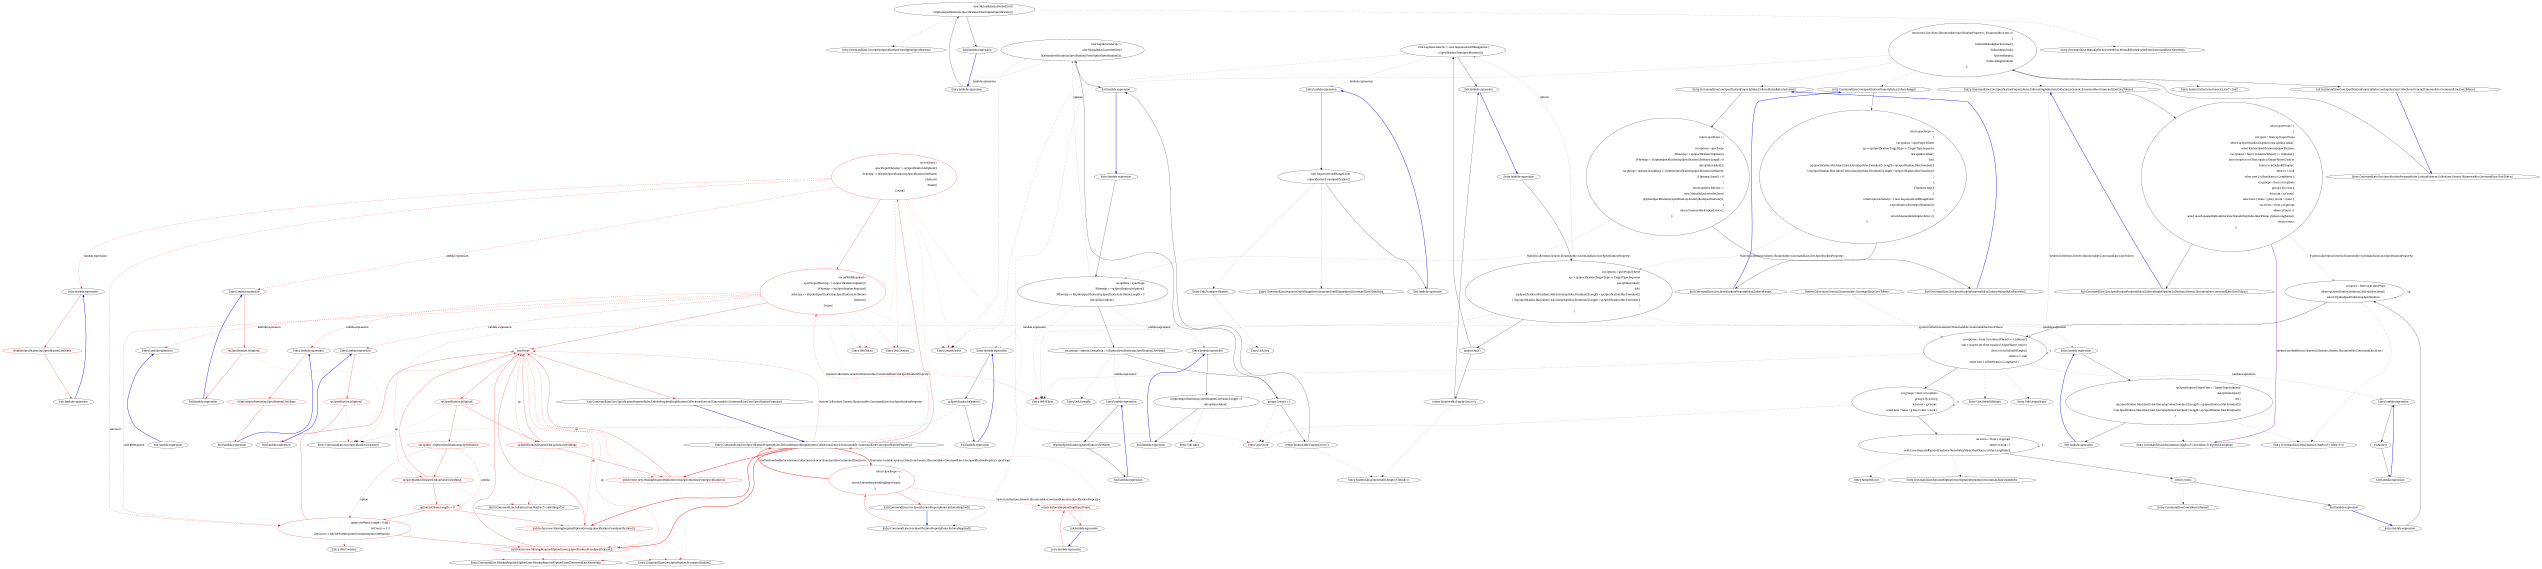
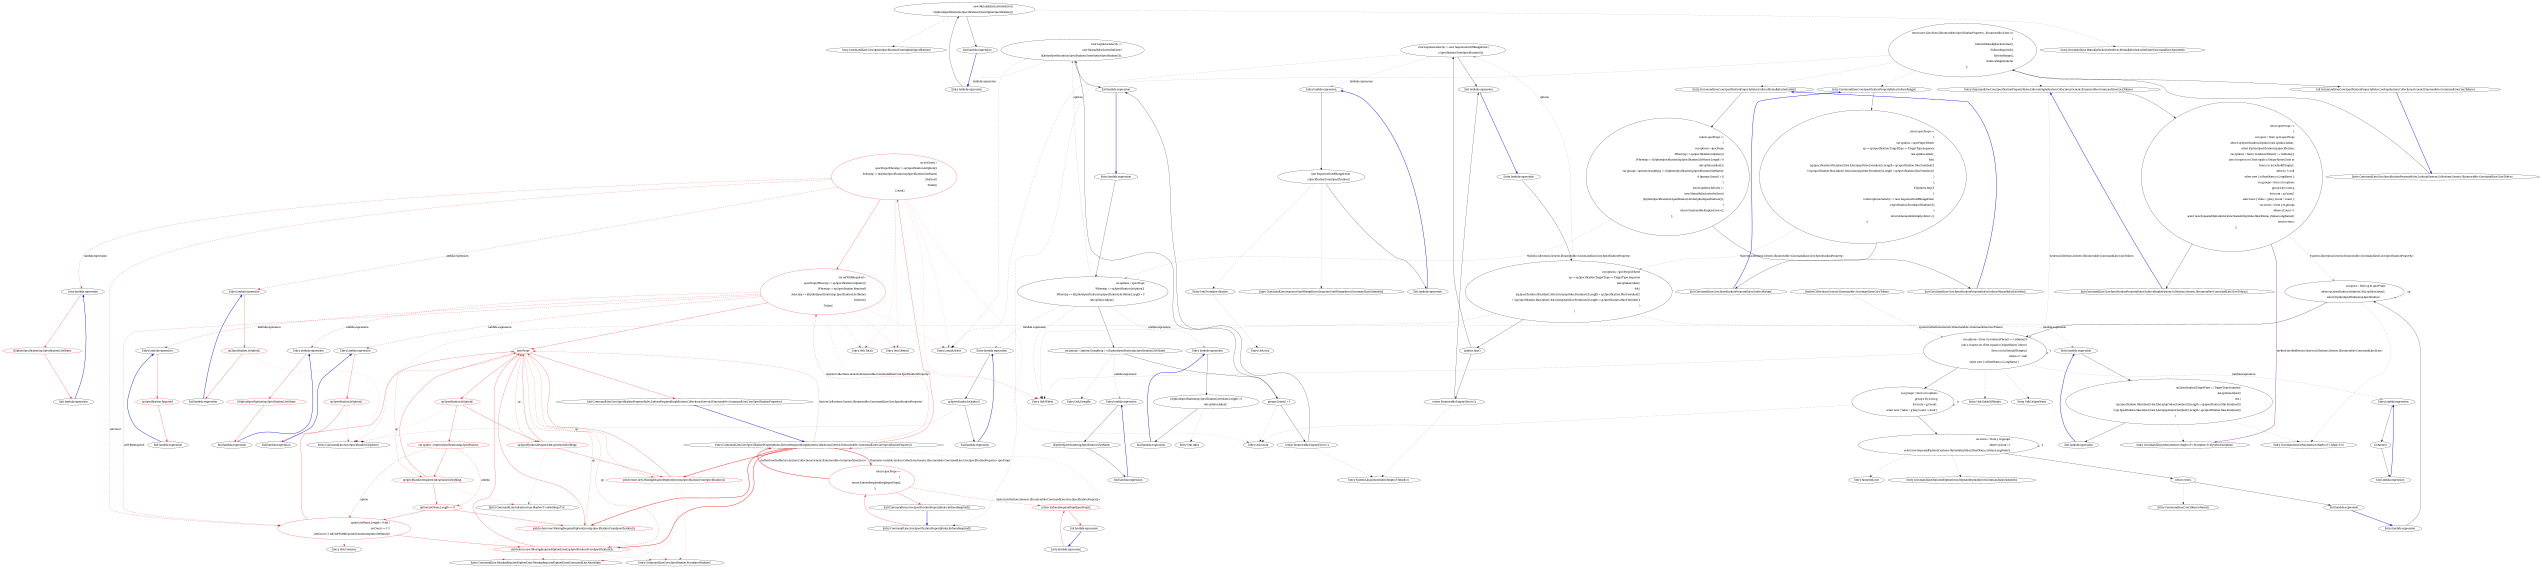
(2210, 89) -> none
none -> (157, 402)
